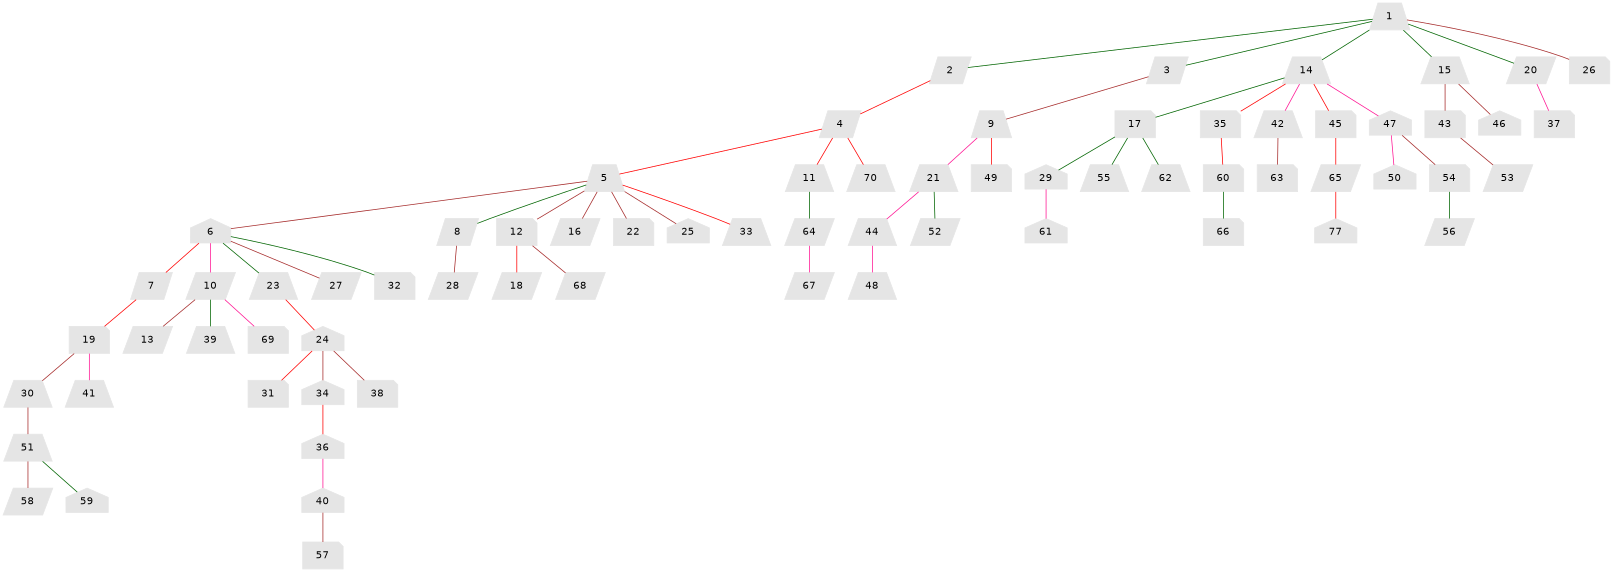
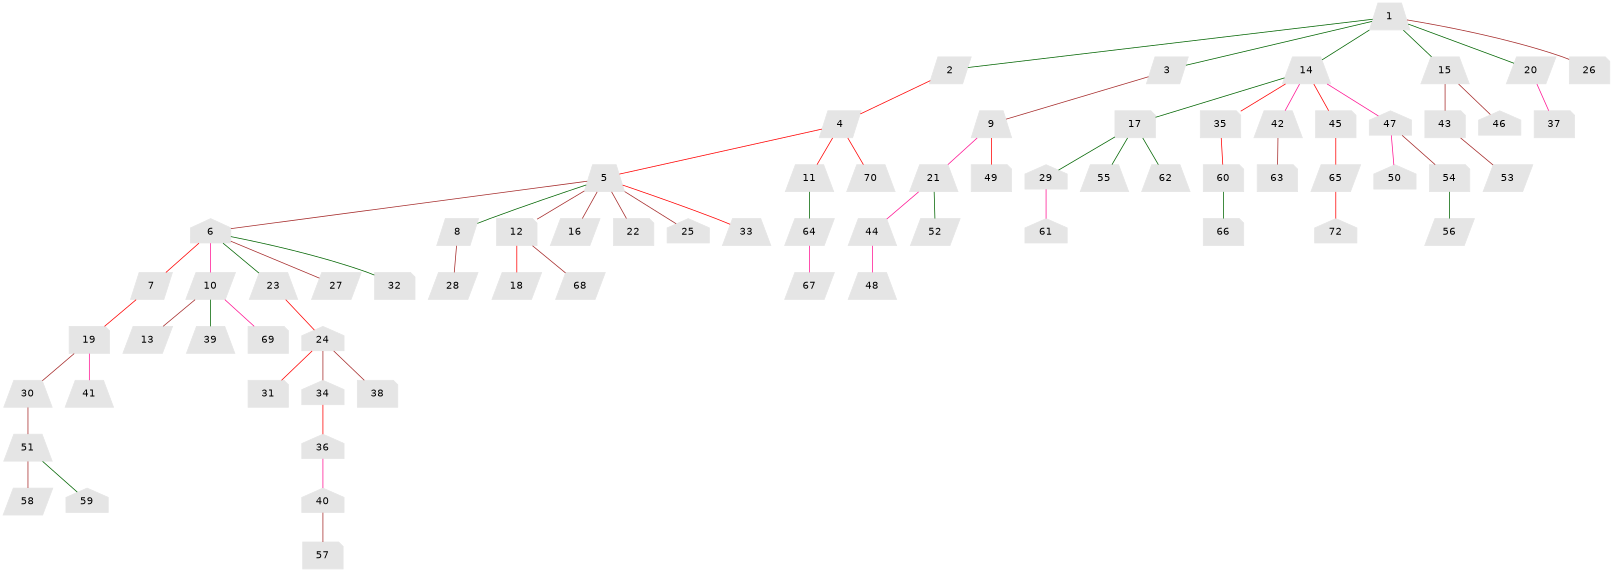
(1336, 232) -> (1336, 232)
